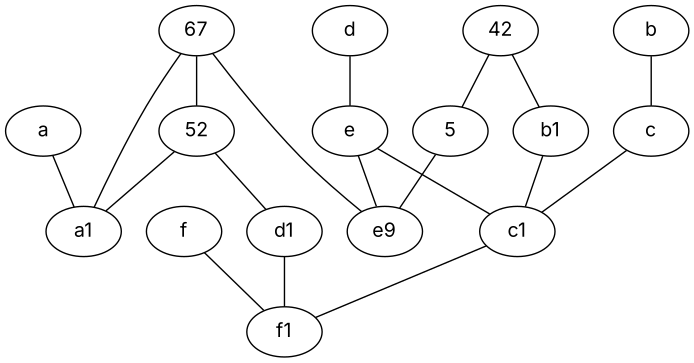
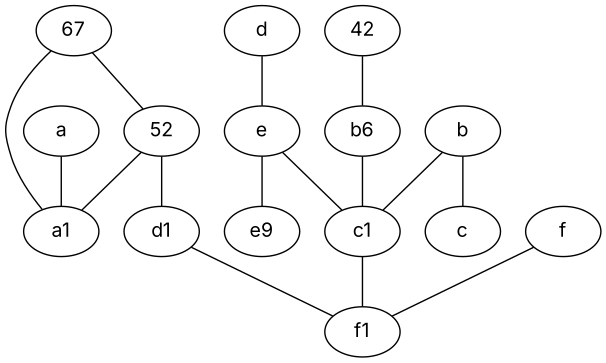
(450, 131) -> none
(551, 131) -> (362, 131)
(282, 137) -> none
(584, 181) -> (413, 181)
